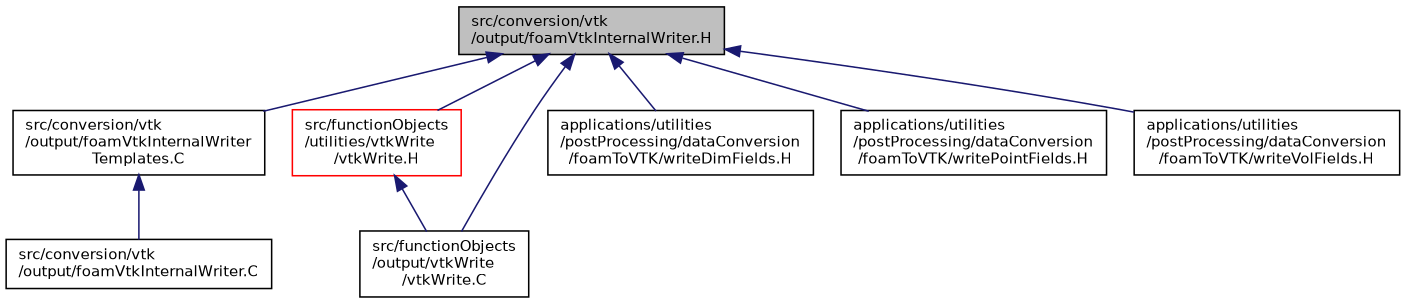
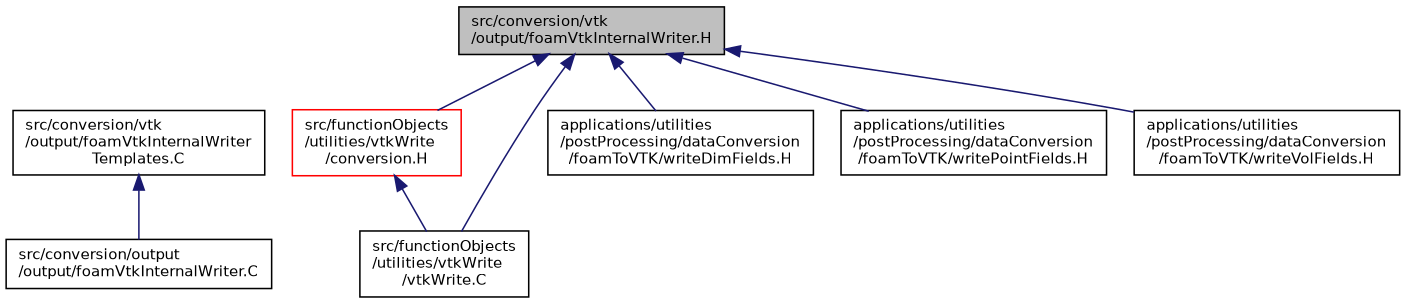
(375, 84) -> none
(377, 143) -> (377, 143)
(139, 264) -> (139, 264)
(444, 264) -> (444, 264)
